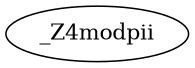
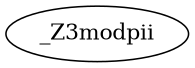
(97, 34) -> (97, 34)
